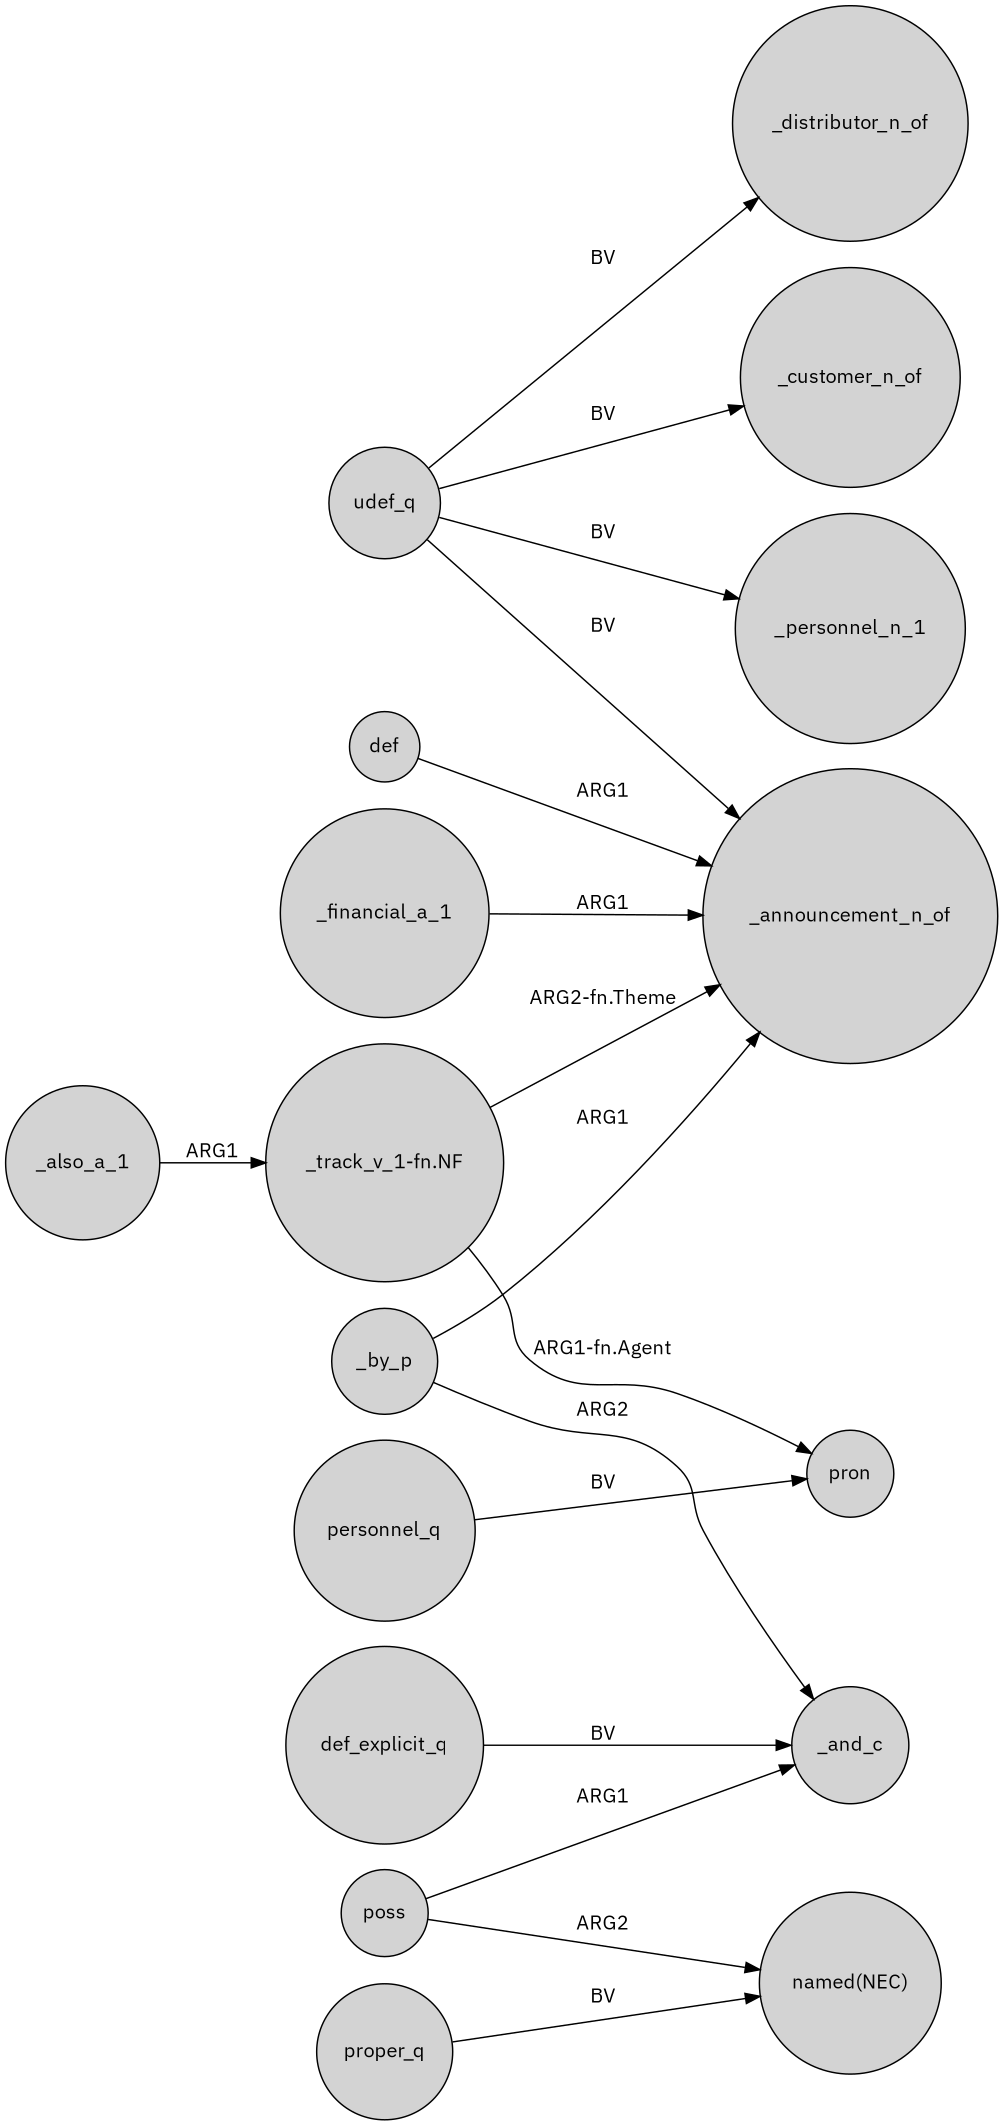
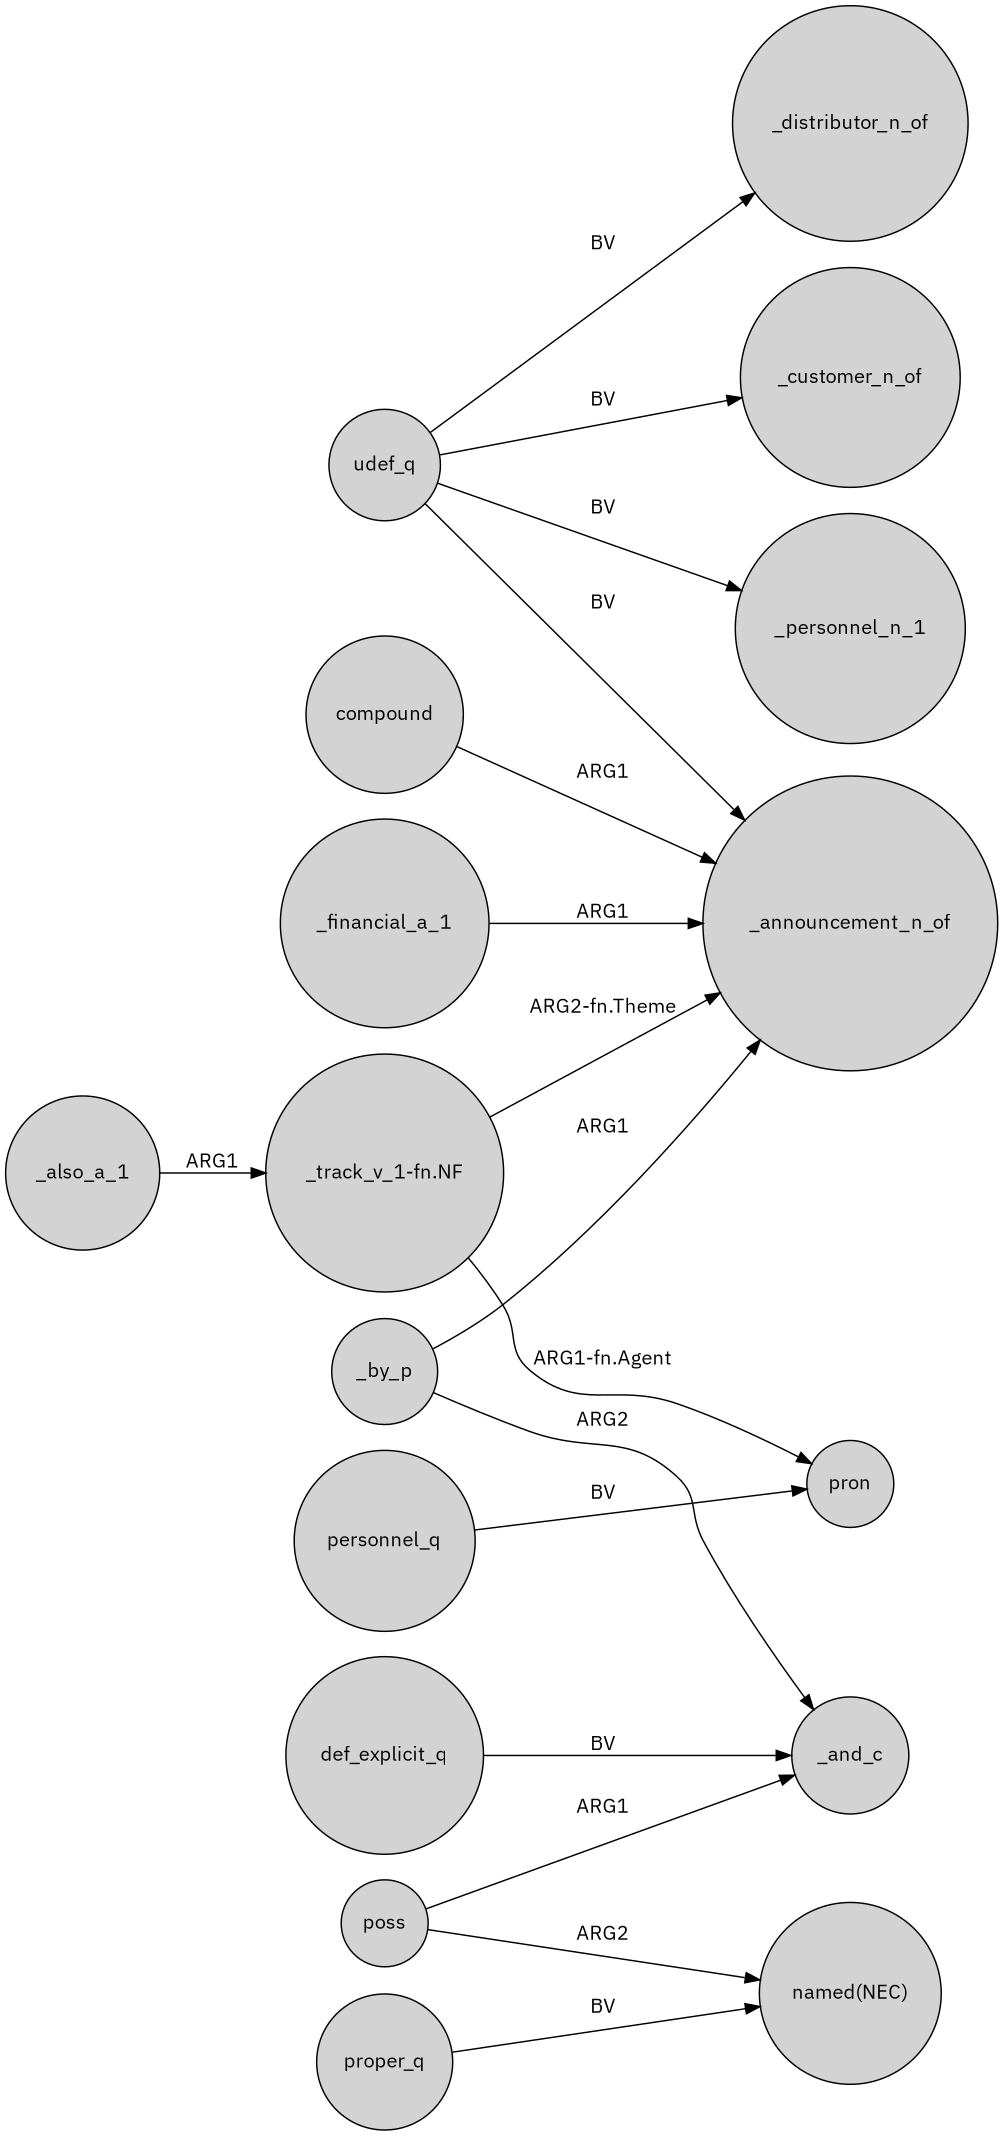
(385, 747) -> (385, 715)
